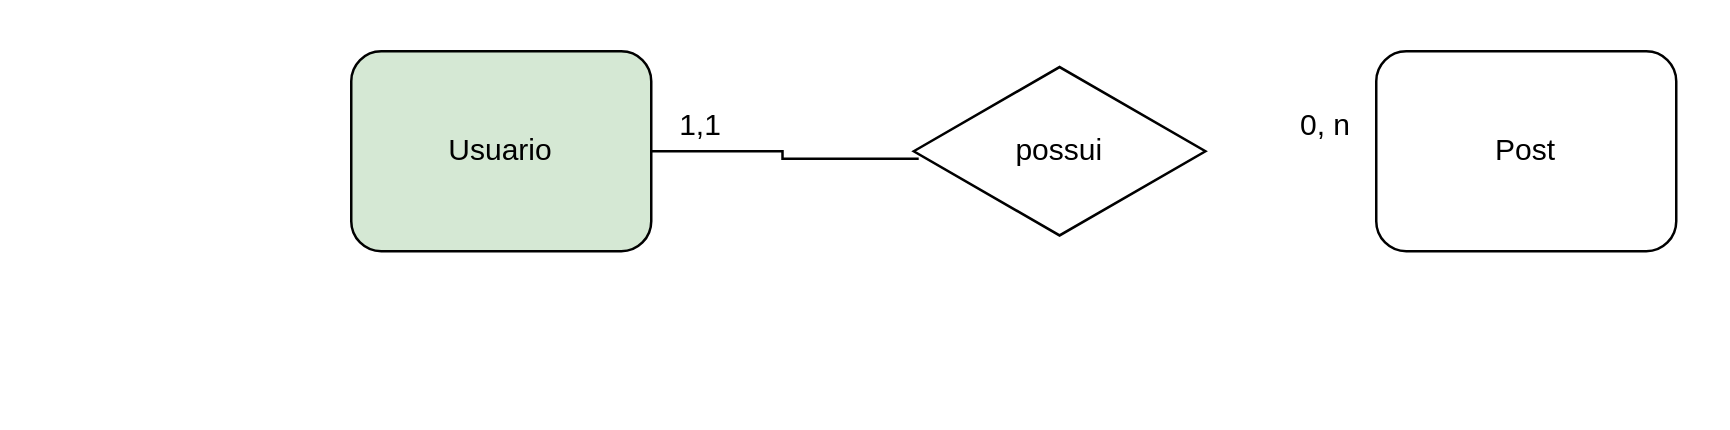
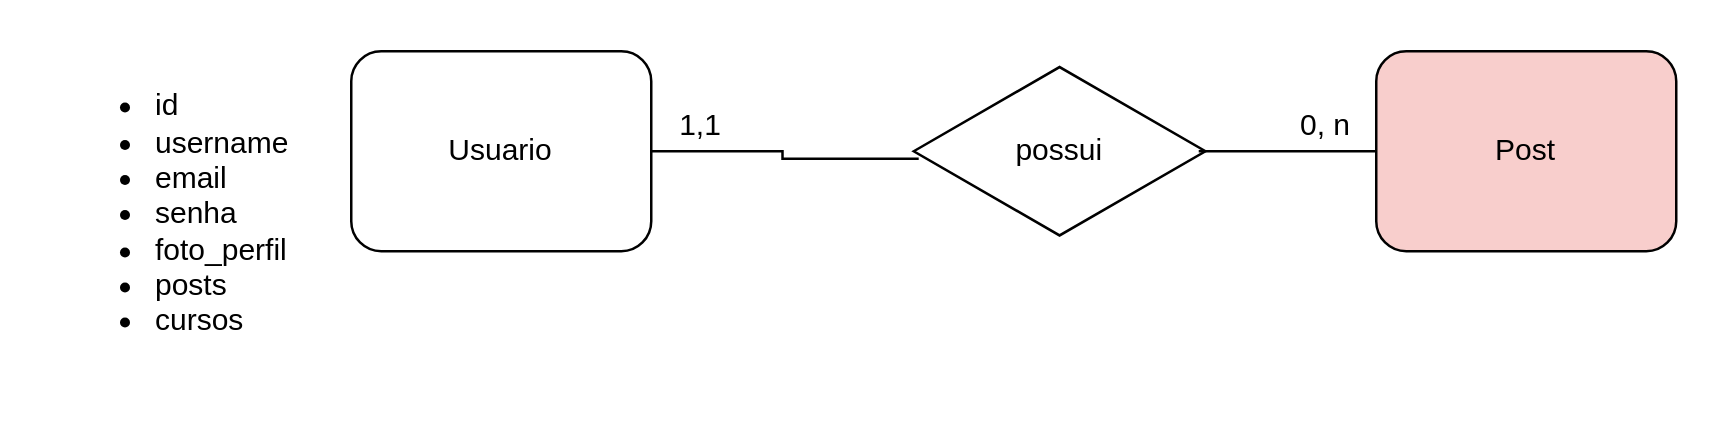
(501, 151) -> (501, 151)
none -> (1288, 151)
(1526, 151) -> (1526, 151)
none -> (201, 214)
